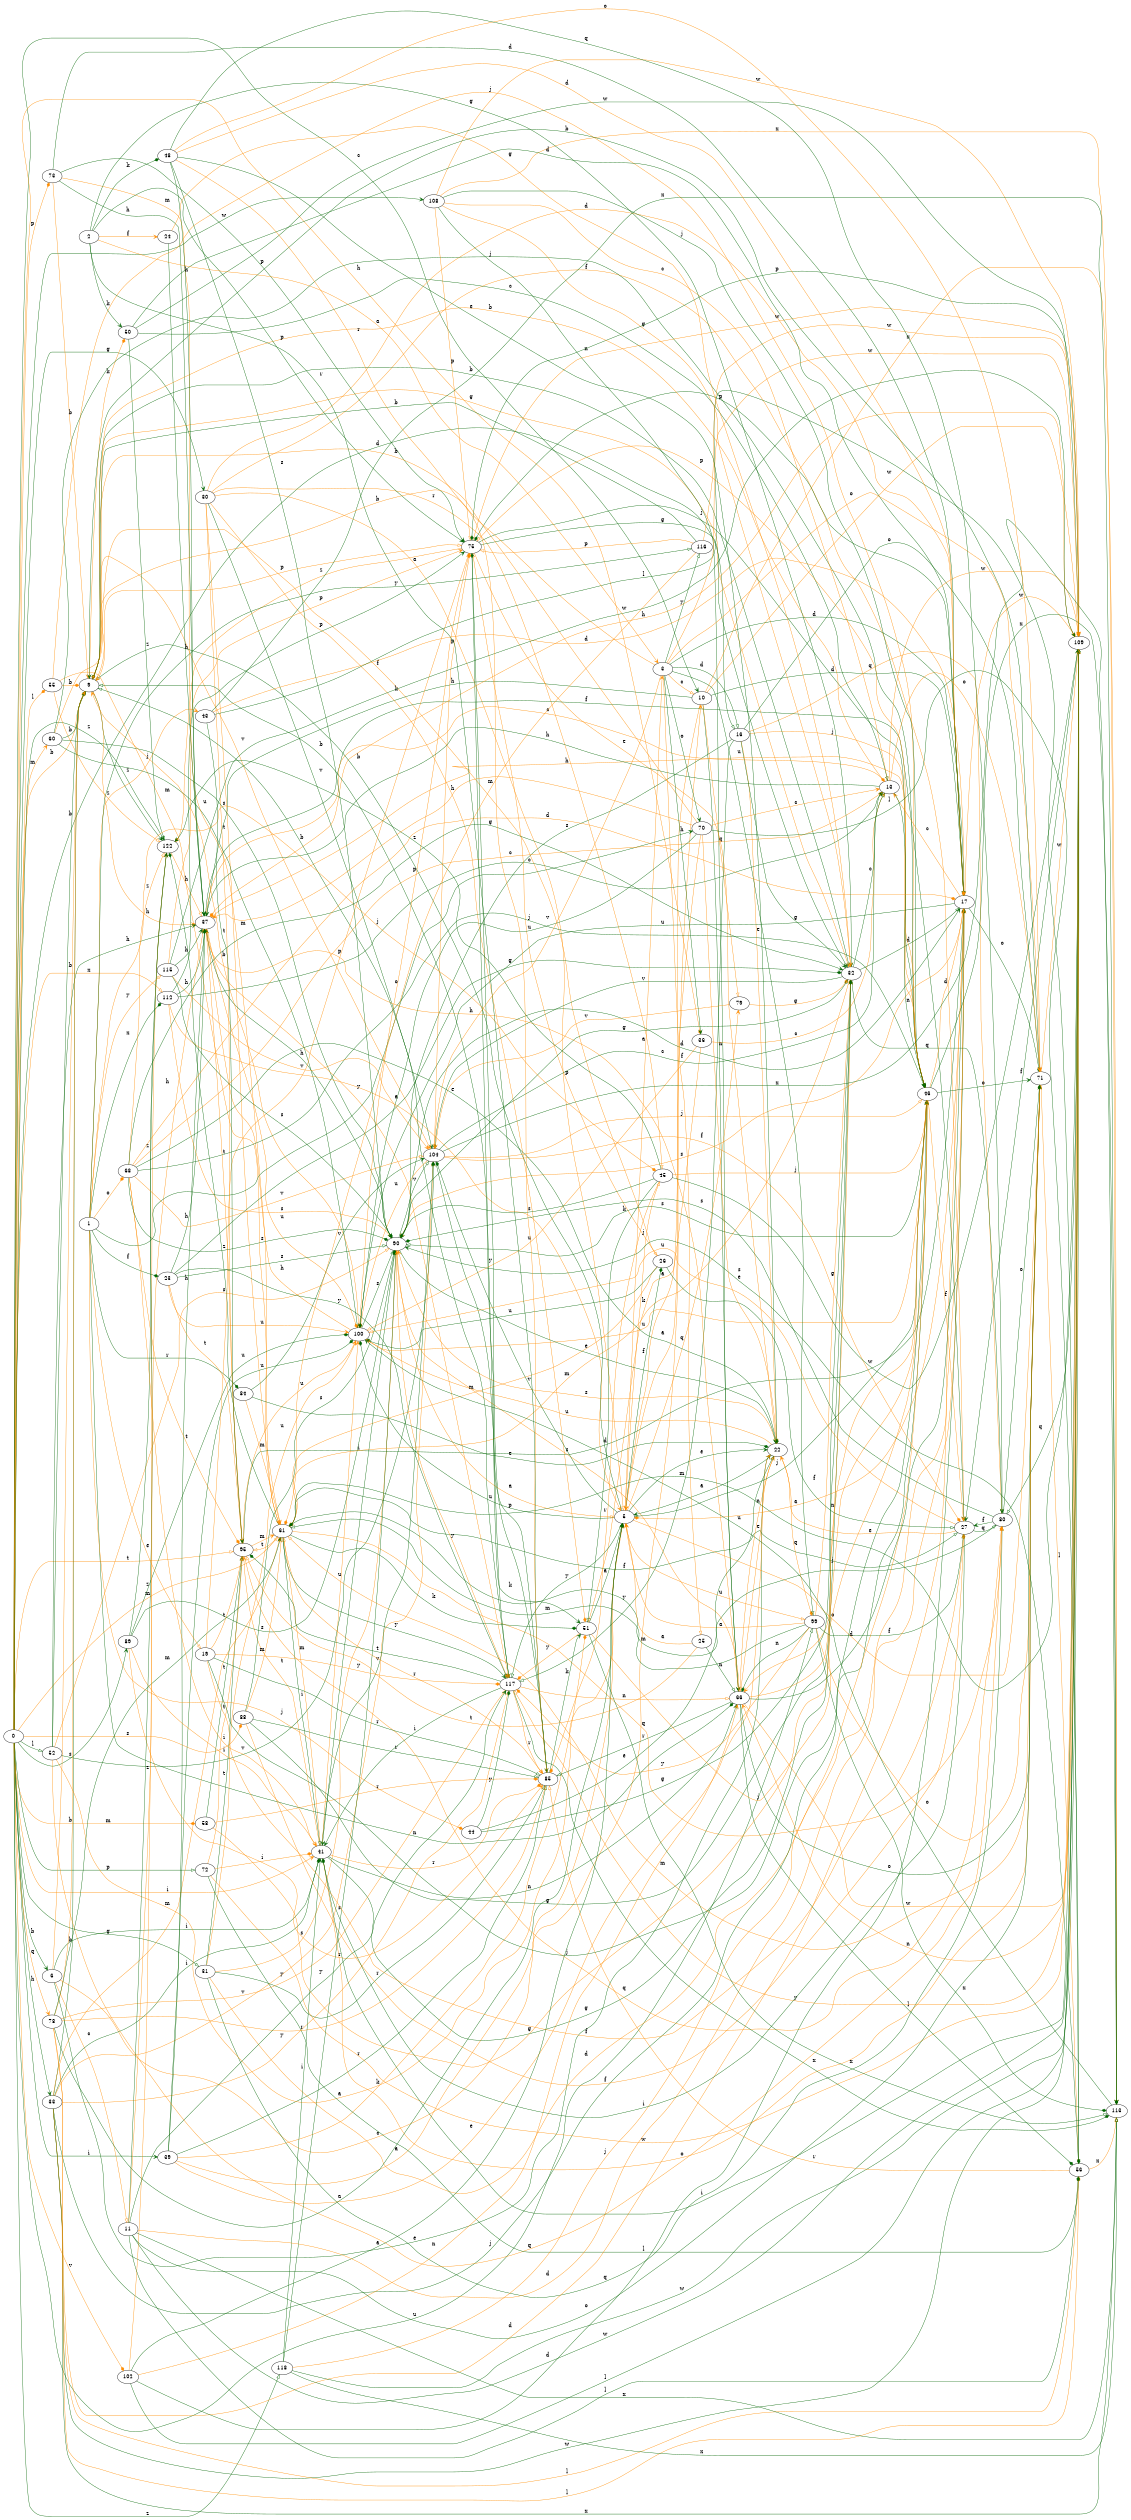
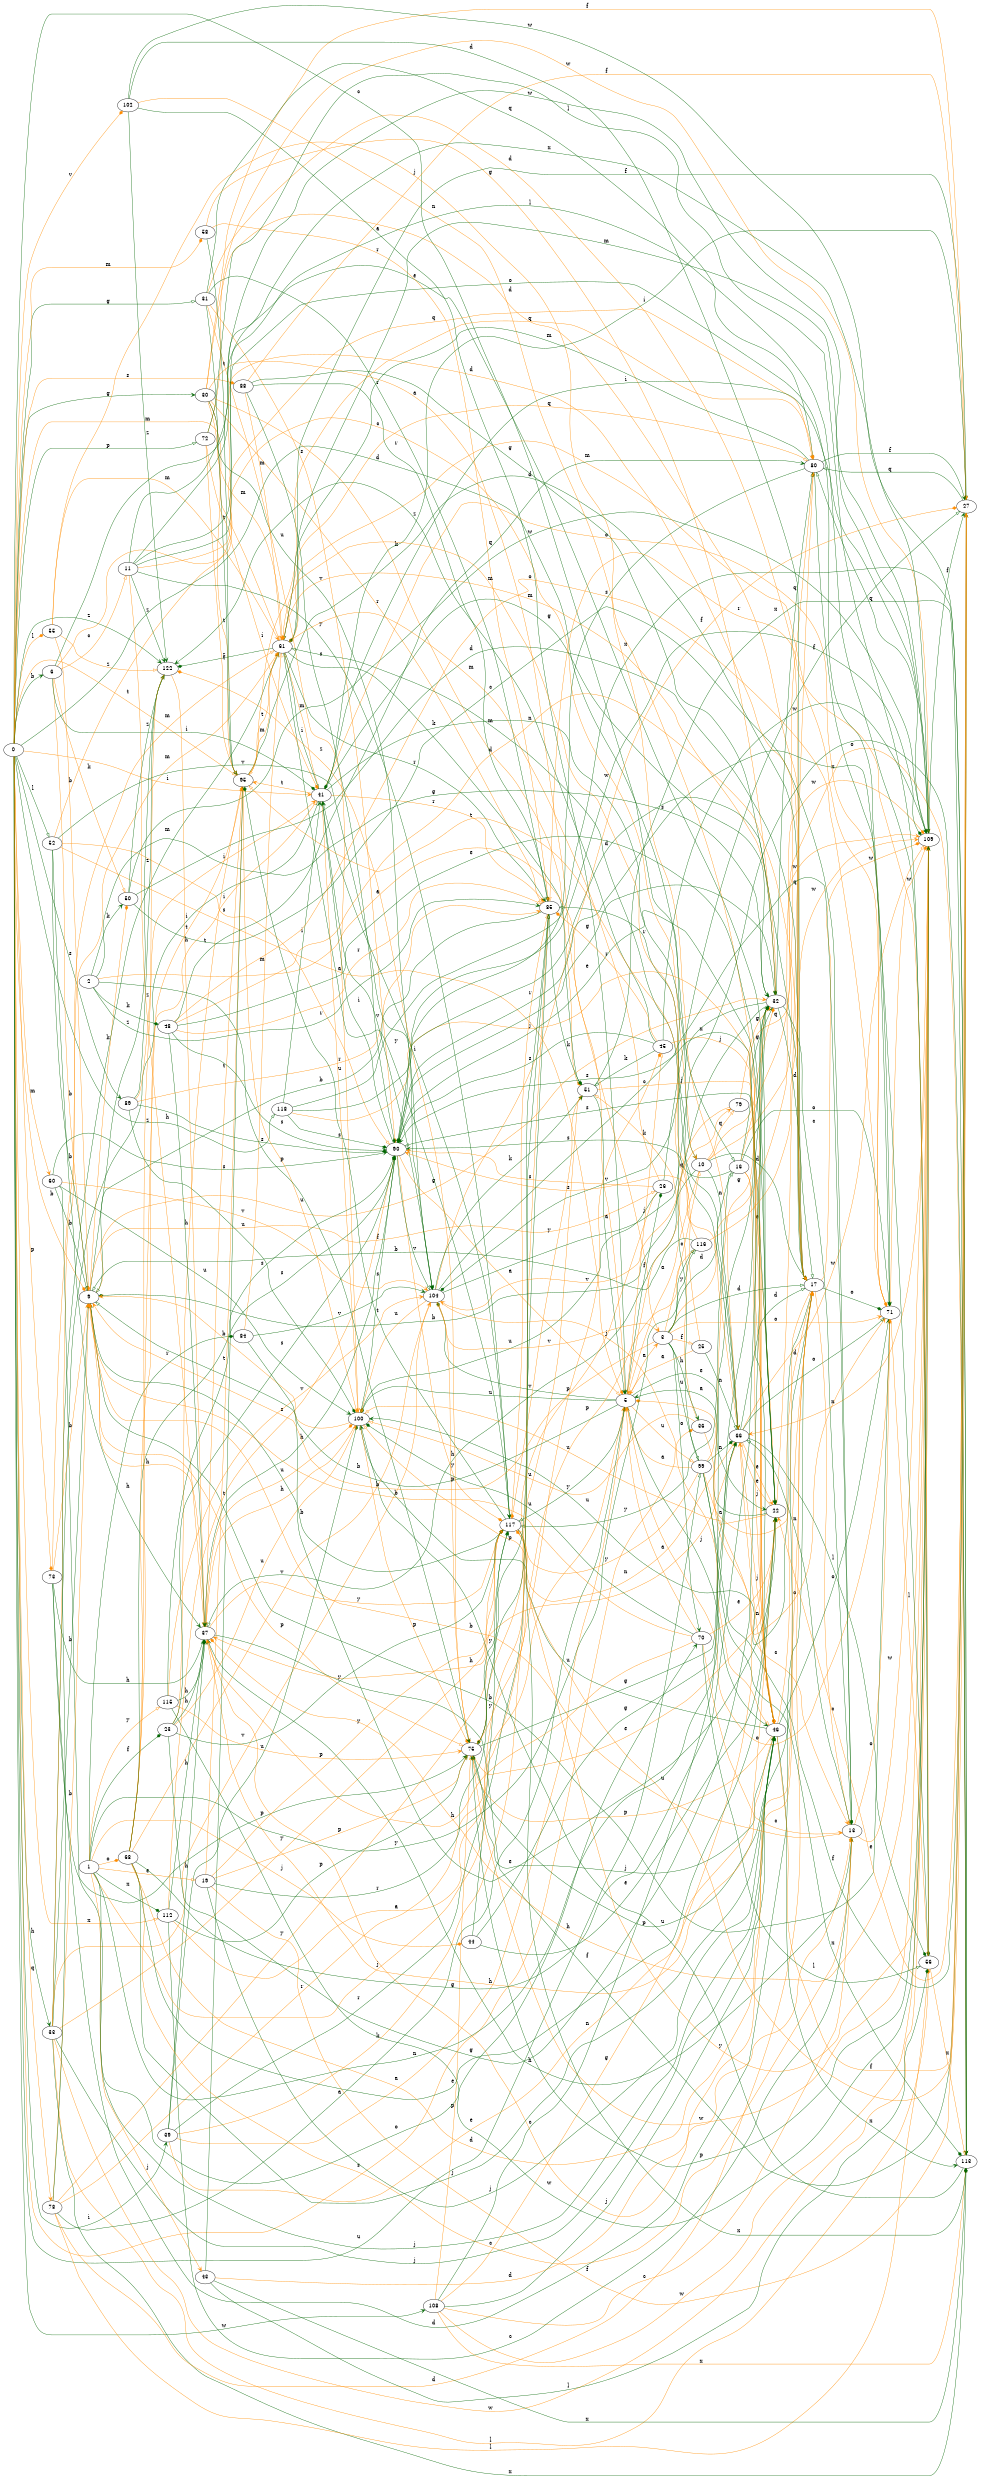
(168, 237) -> none
(359, 268) -> (359, 2165)
(553, 709) -> (399, 636)
none -> (84, 785)
(906, 1005) -> (812, 1628)
(728, 1139) -> (539, 1180)
(735, 1322) -> (515, 1560)
(563, 1394) -> (728, 1034)
(758, 1501) -> (758, 1481)
(792, 1534) -> (791, 1145)
(395, 1668) -> (408, 763)
(149, 1879) -> (142, 386)
(1027, 2107) -> (881, 2107)
(605, 2378) -> (530, 25)
